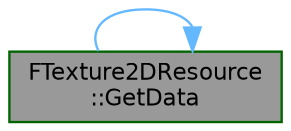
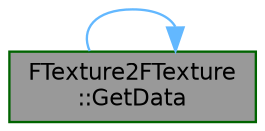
(146, 87) -> (133, 87)
